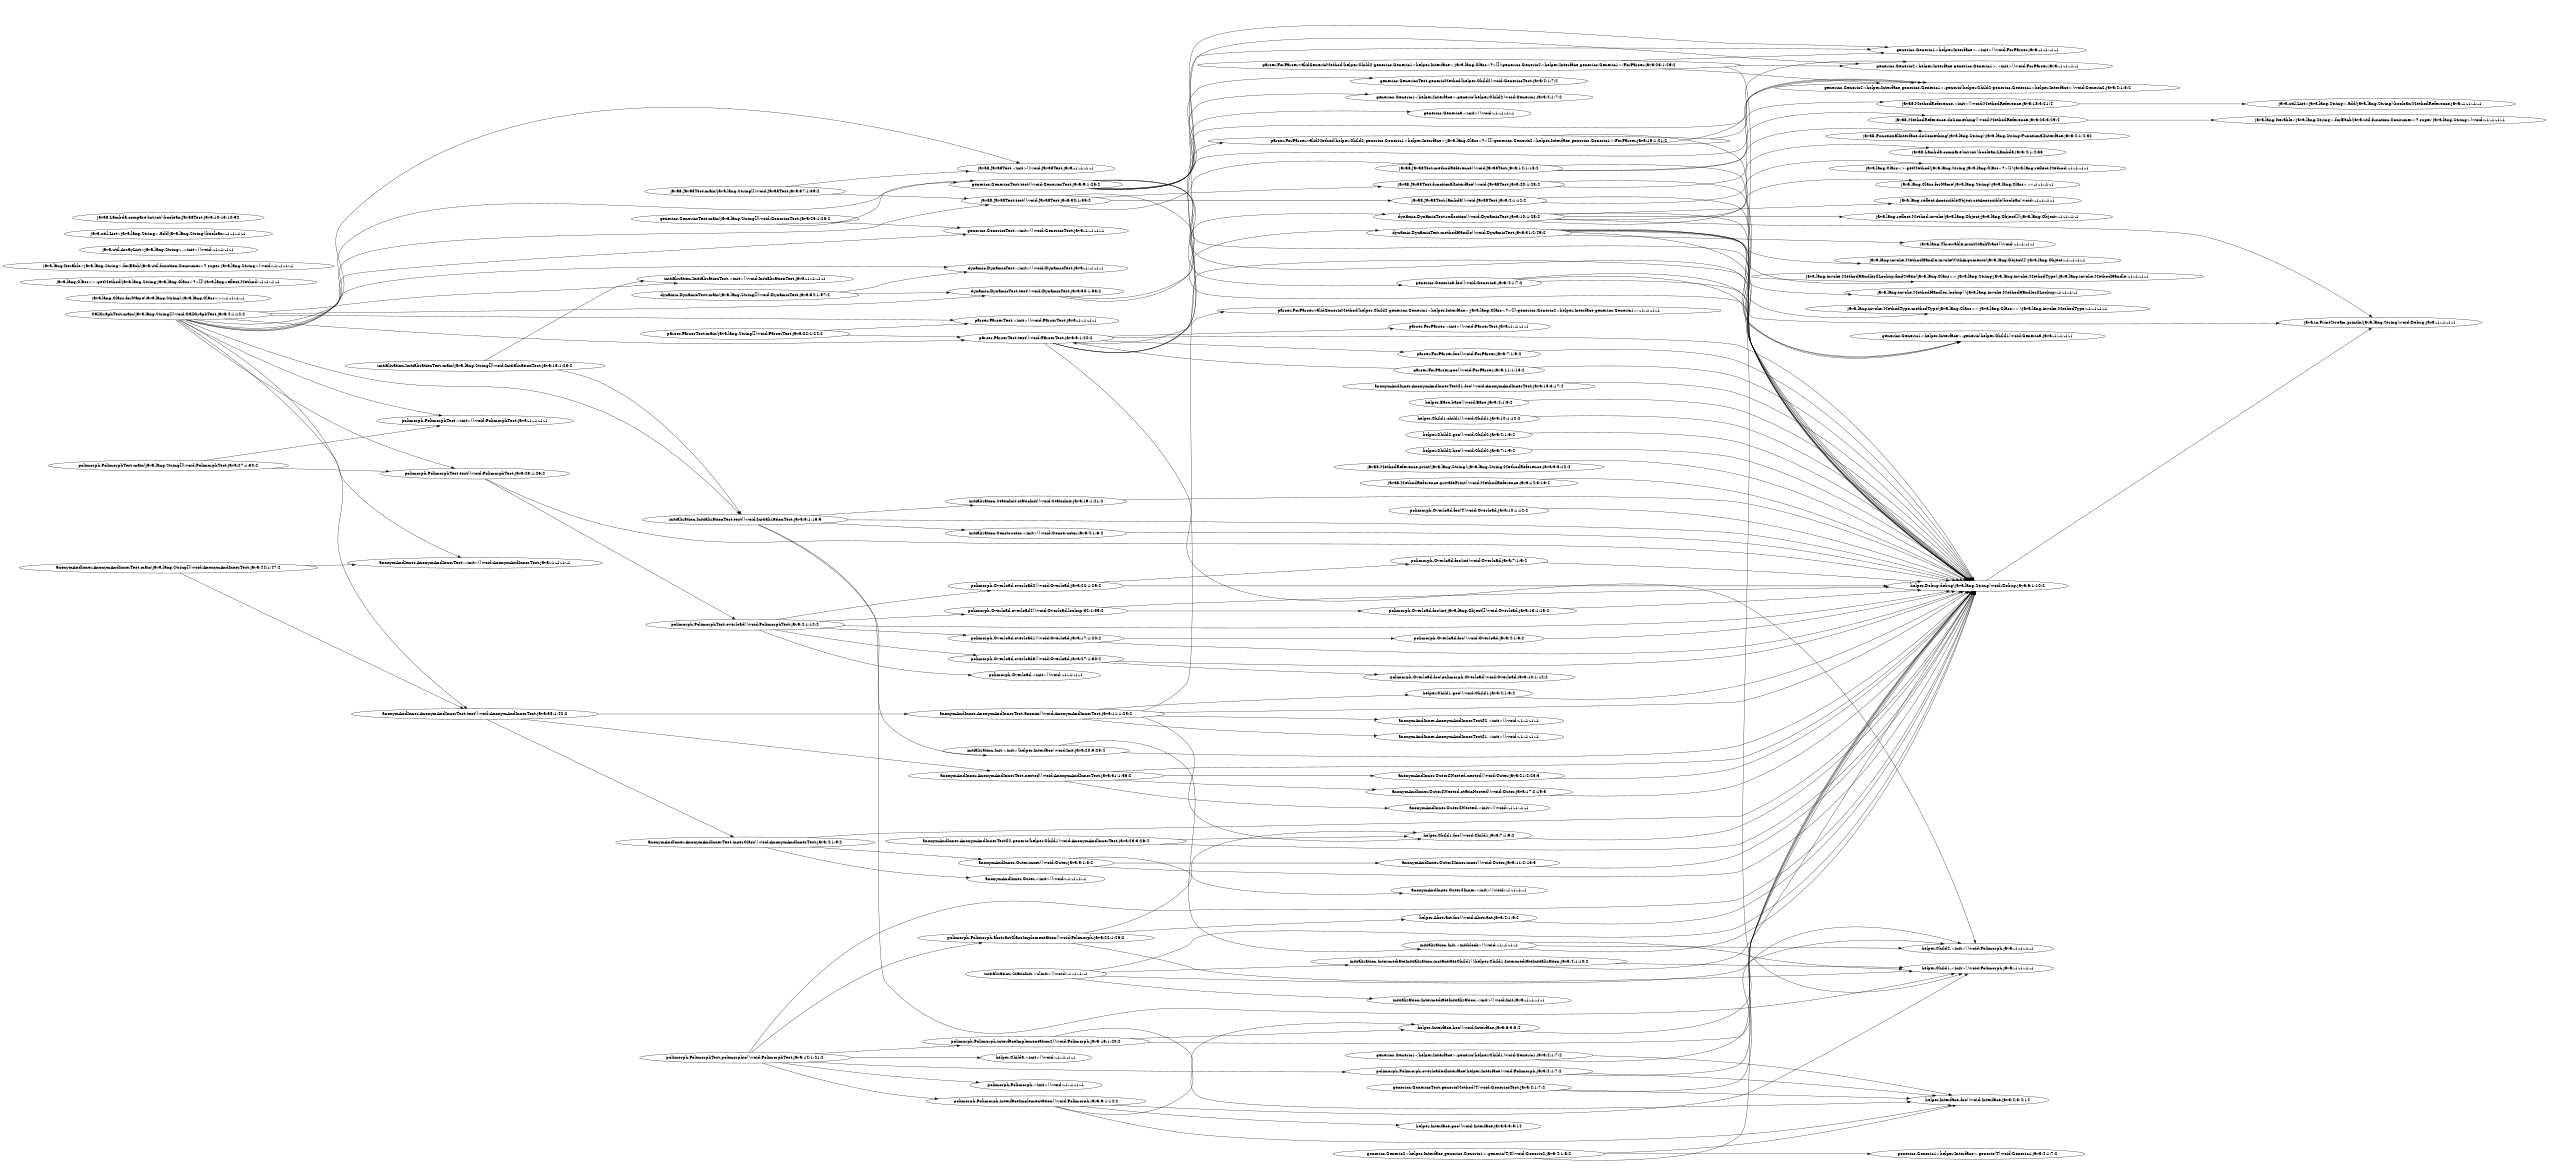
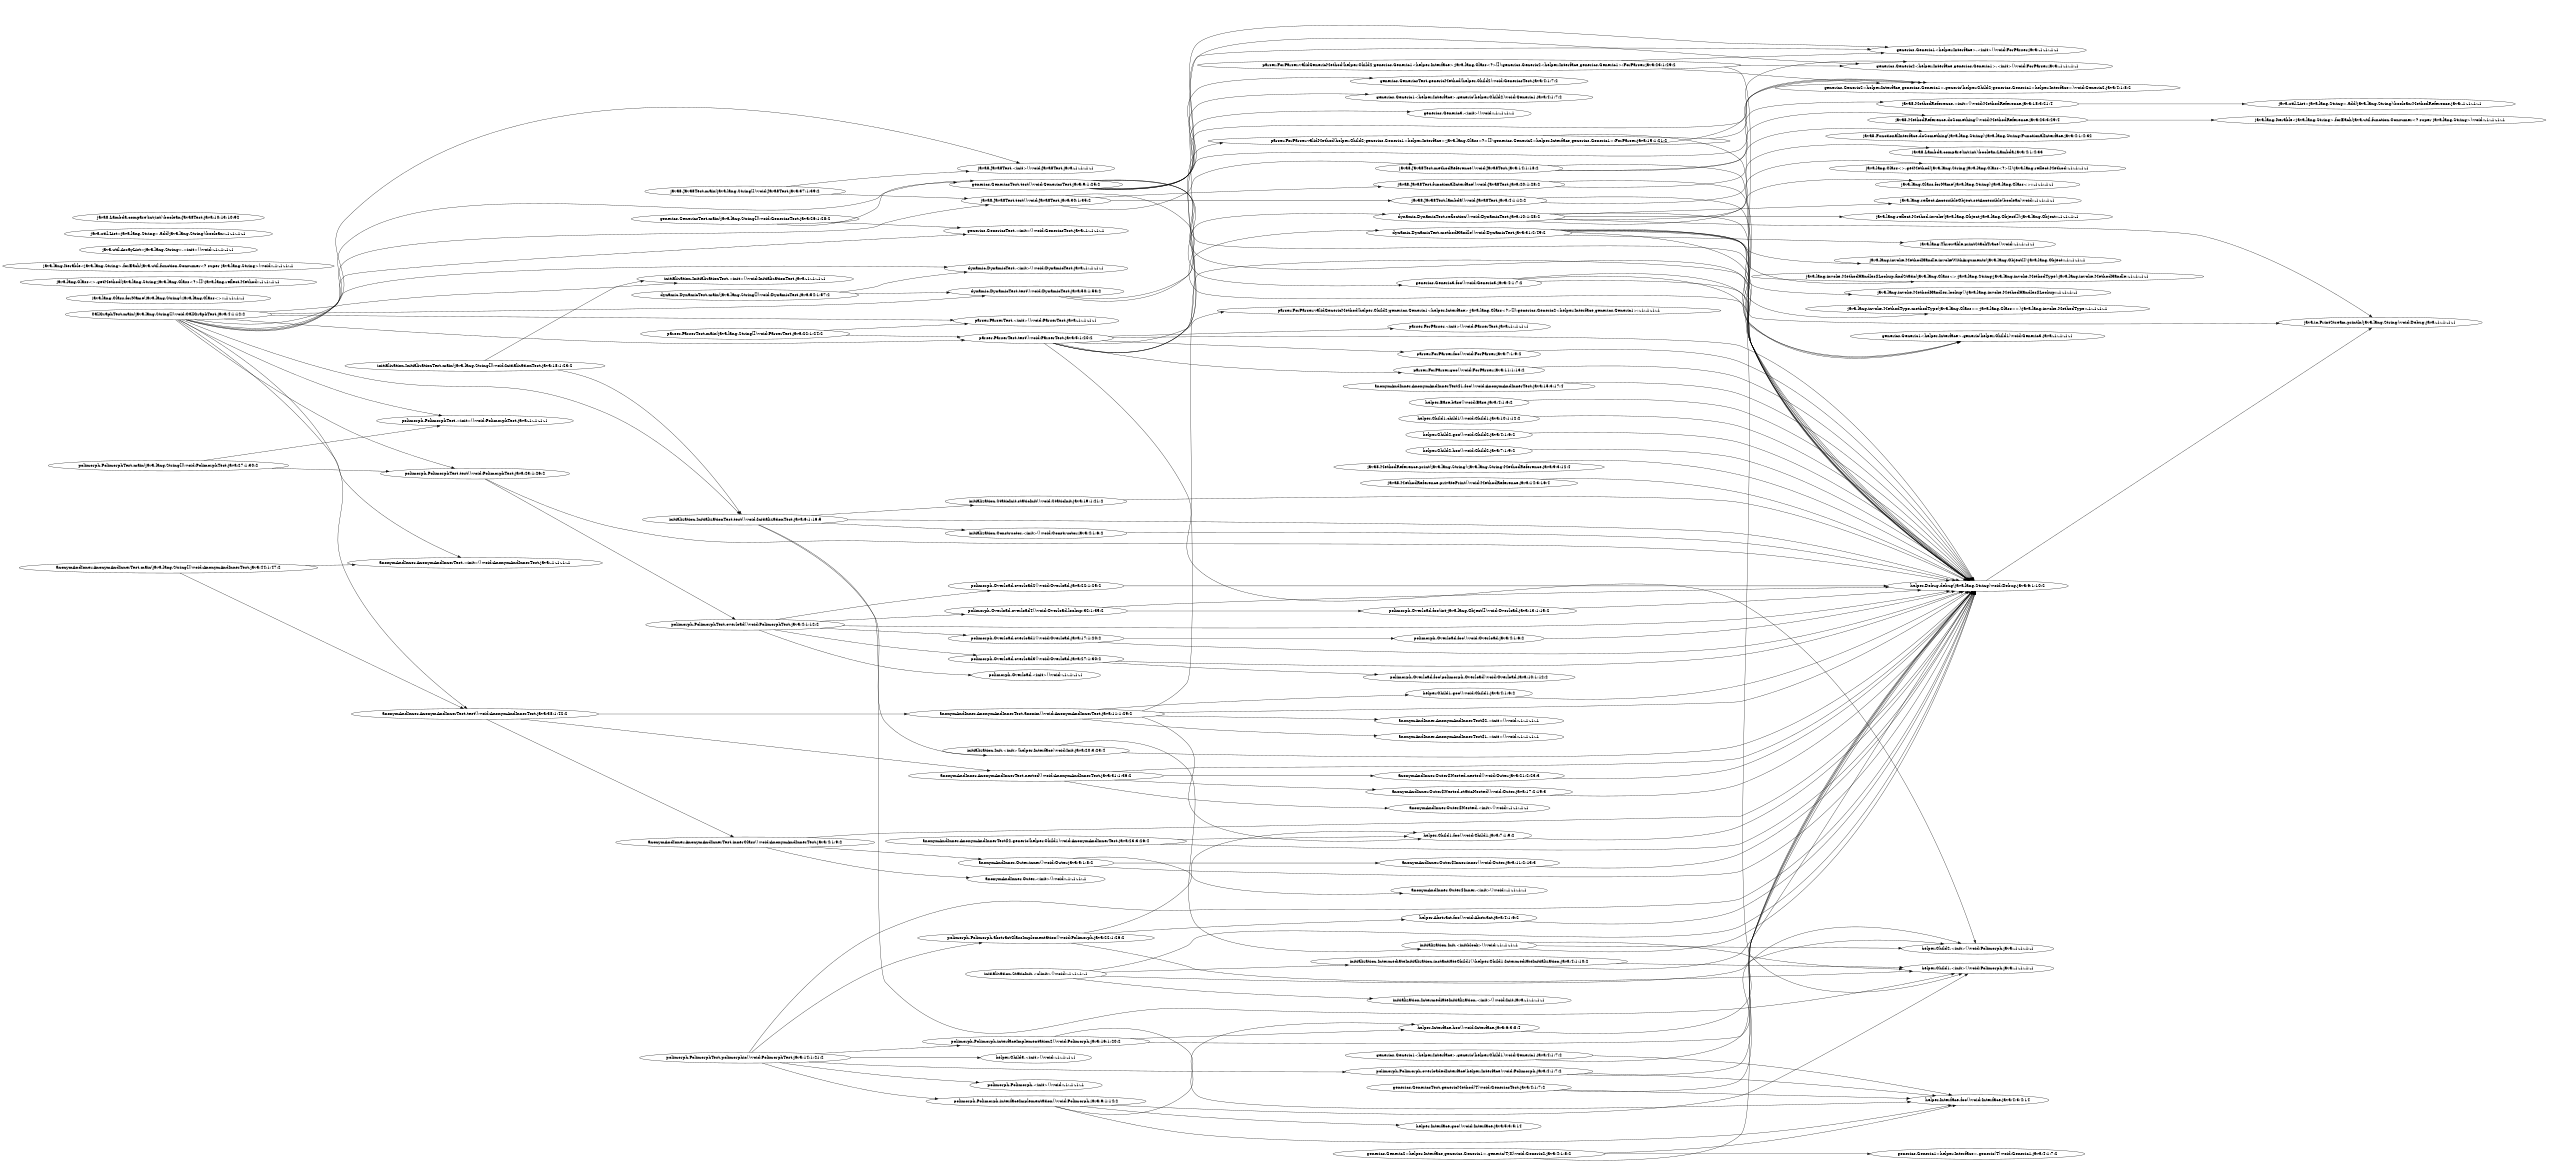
(1237, 363) -> (1226, 367)
(1469, 511) -> none
(1469, 561) -> none
